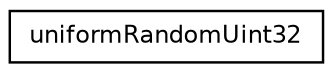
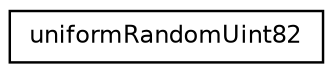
(166, 37) -> (166, 37)
